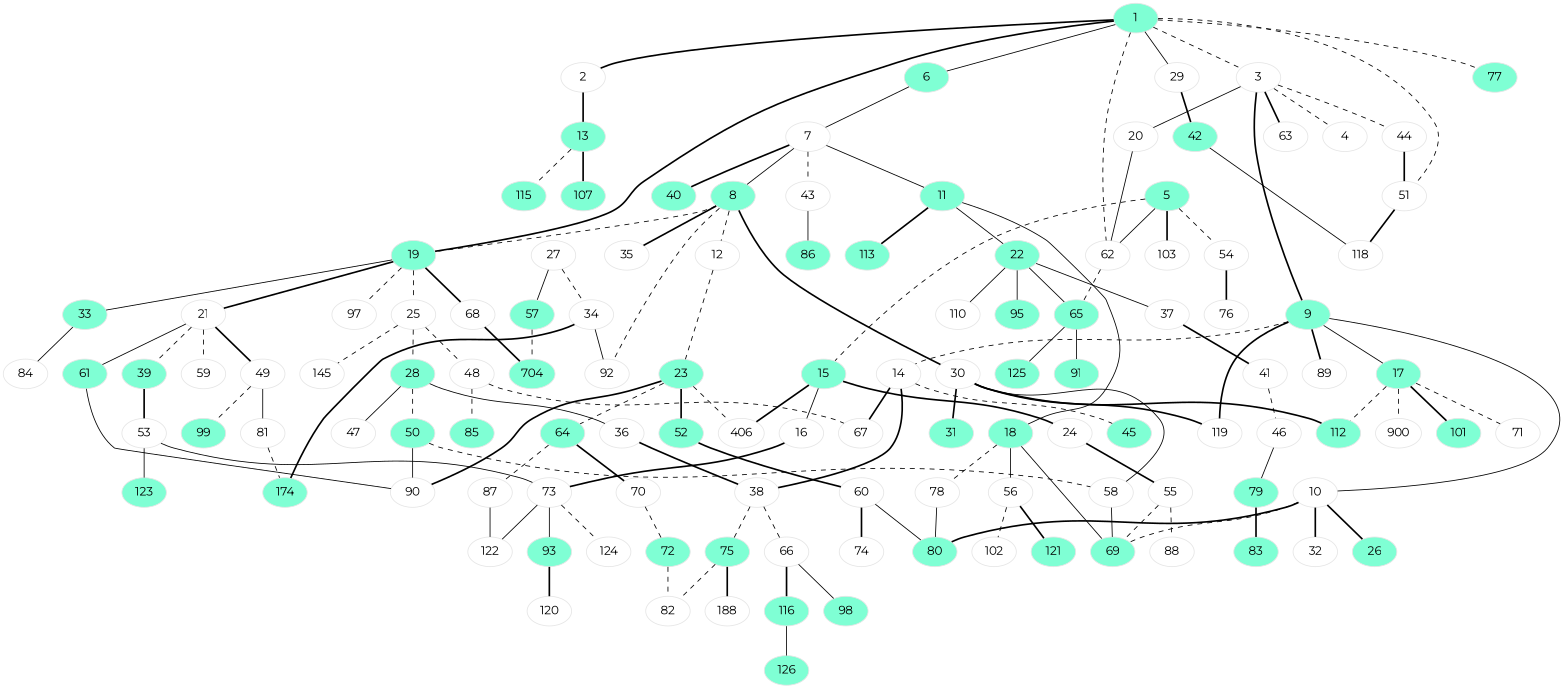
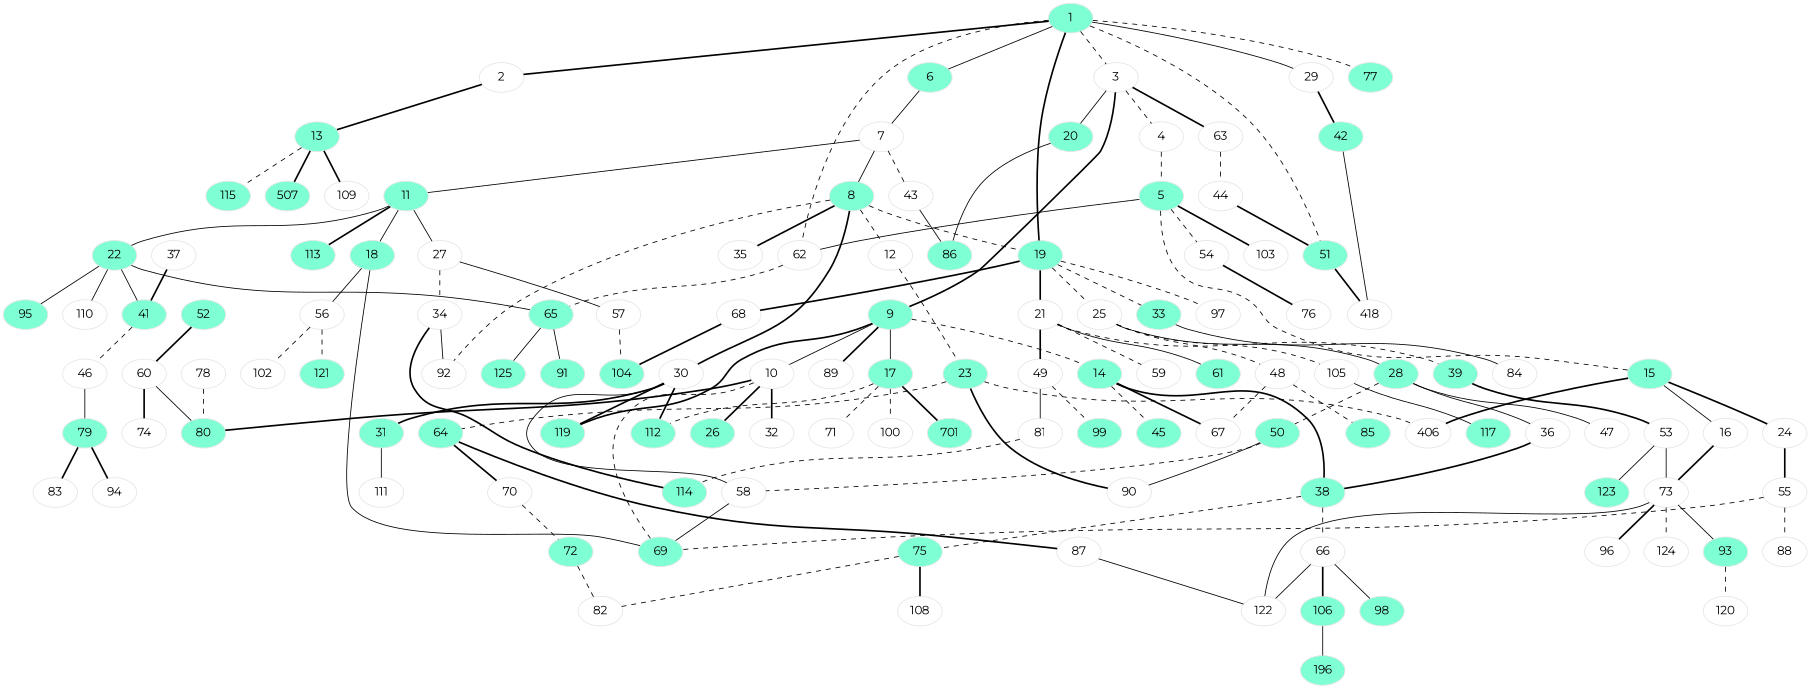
(1333, 105) -> (1221, 166)
(1136, 137) -> (1071, 137)
none -> (1161, 166)
none -> (347, 196)
(583, 196) -> (287, 196)
(674, 196) -> none
(1122, 196) -> (987, 178)
(1404, 196) -> (1325, 255)
none -> (423, 226)
(1361, 255) -> (1370, 315)
(1081, 281) -> (129, 285)
(249, 285) -> (1099, 285)
(532, 315) -> (619, 315)
(413, 341) -> (1248, 344)
(322, 374) -> (1337, 374)
(532, 374) -> (622, 374)
(899, 374) -> (1100, 374)
(1265, 374) -> (144, 315)
(681, 408) -> none
(1220, 433) -> (563, 433)
(1398, 433) -> (890, 433)
(1459, 433) -> (950, 433)
none -> (1488, 433)
(530, 460) -> (752, 523)
(974, 463) -> none
(220, 464) -> none
none -> (114, 493)
(285, 493) -> (684, 493)
none -> (381, 493)
(757, 493) -> (1323, 493)
(1030, 519) -> (322, 344)
(936, 522) -> (203, 404)
(1256, 552) -> (55, 493)
none -> (1607, 552)
none -> (1293, 581)
(549, 582) -> (1725, 582)
(727, 611) -> (920, 611)
(787, 611) -> (1323, 611)
(787, 670) -> (1323, 670)
